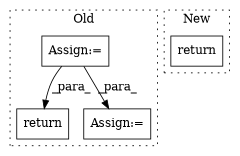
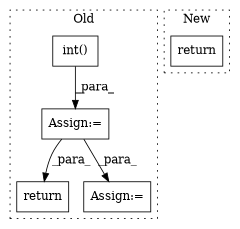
none -> (75, 51)
